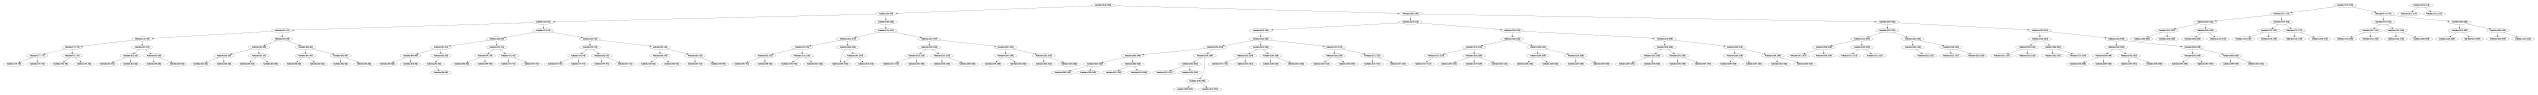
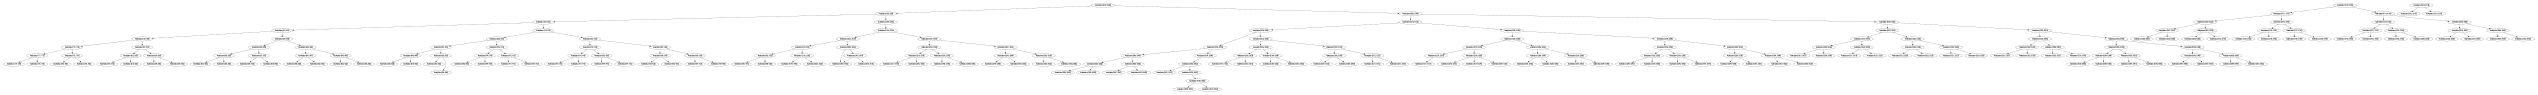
(1238, 43) -> (1238, 39)
none -> (1900, 56)
(437, 68) -> (446, 64)
(1204, 68) -> (1193, 76)
